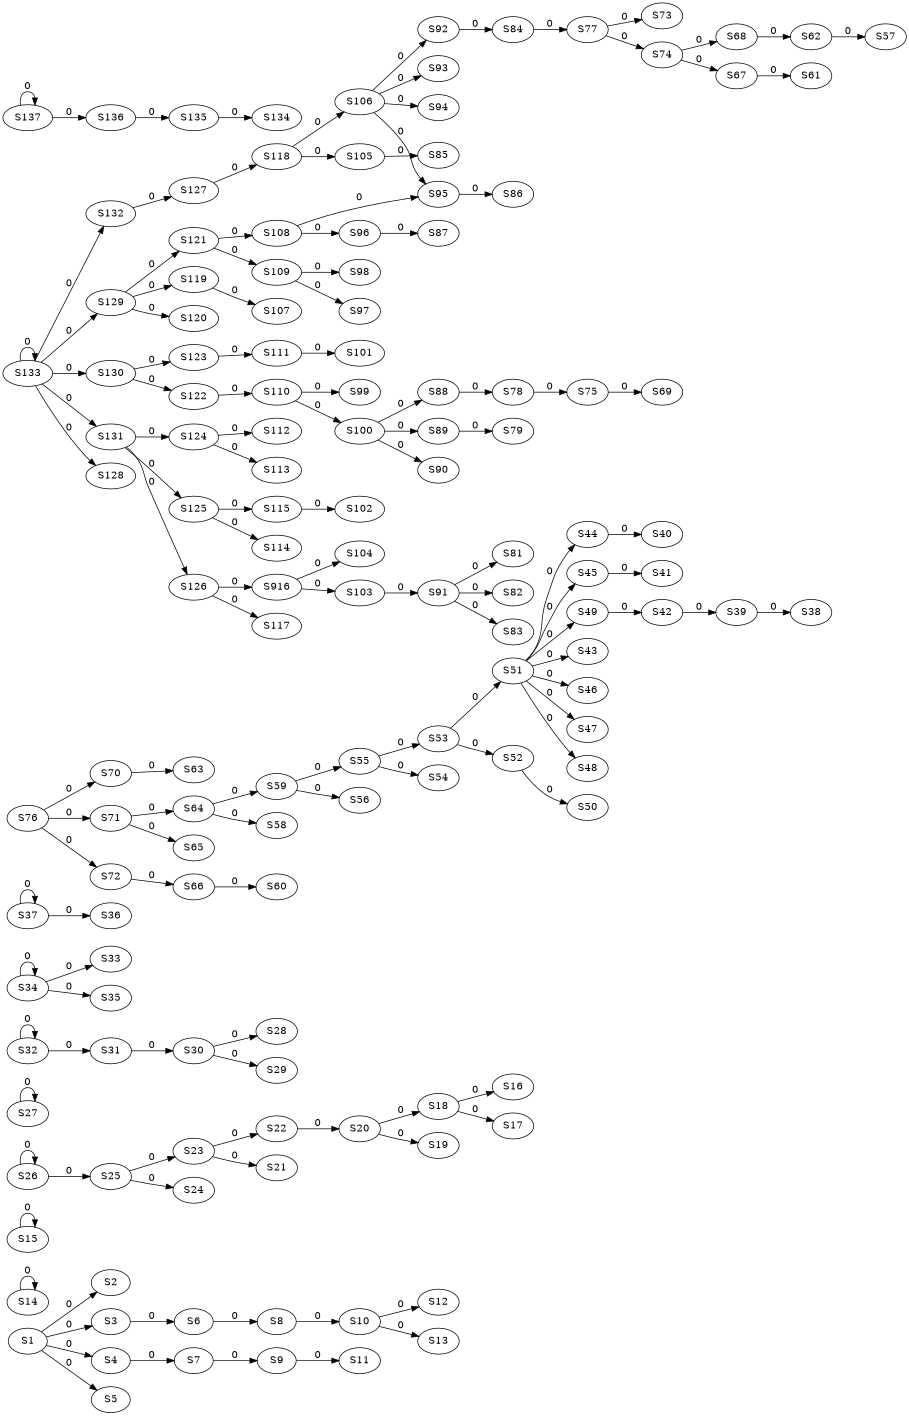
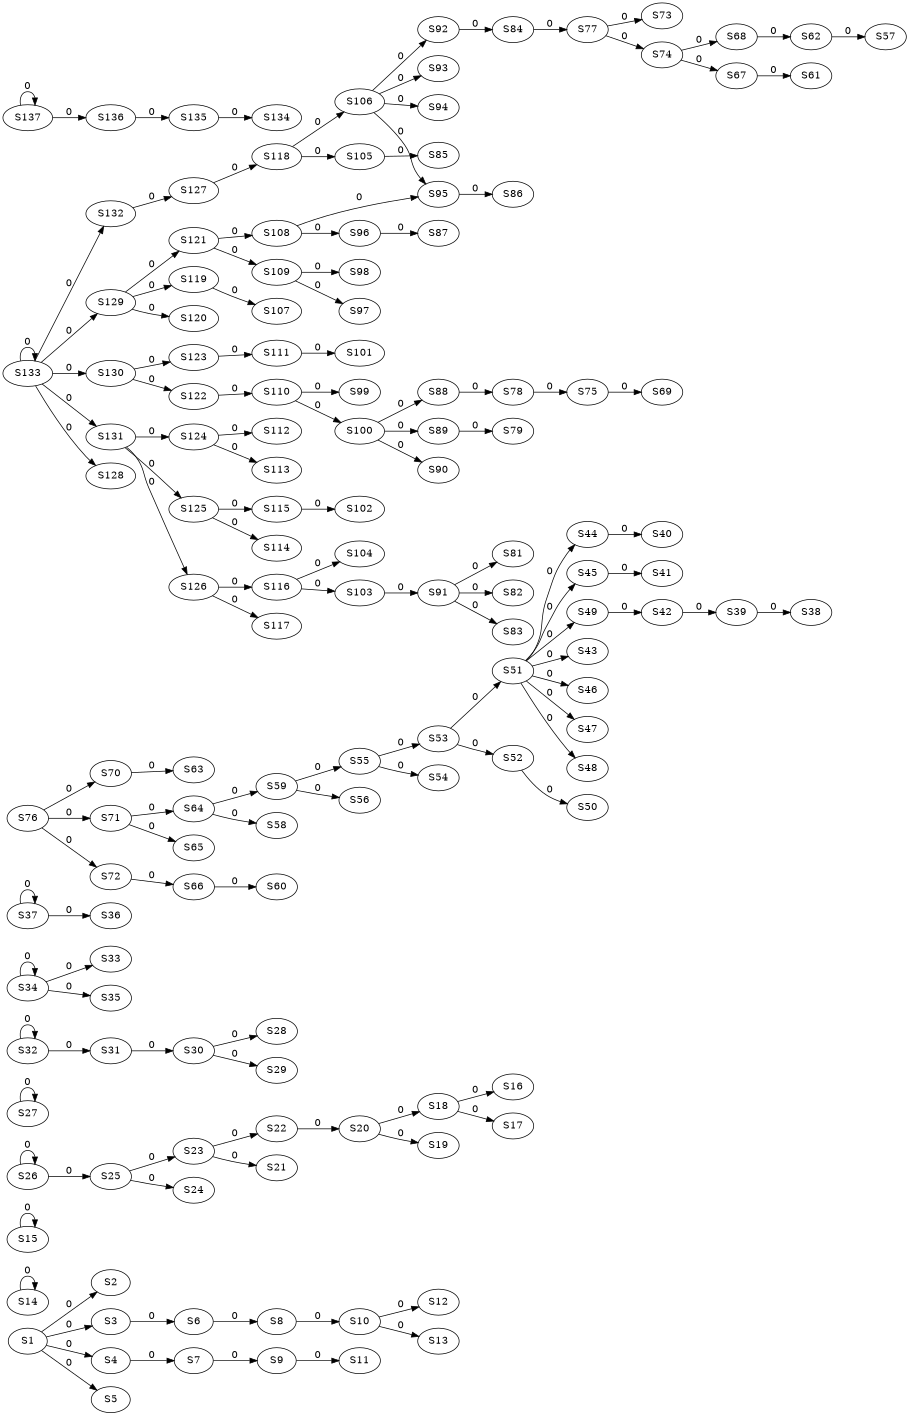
(277, 587) -> (277, 587)
